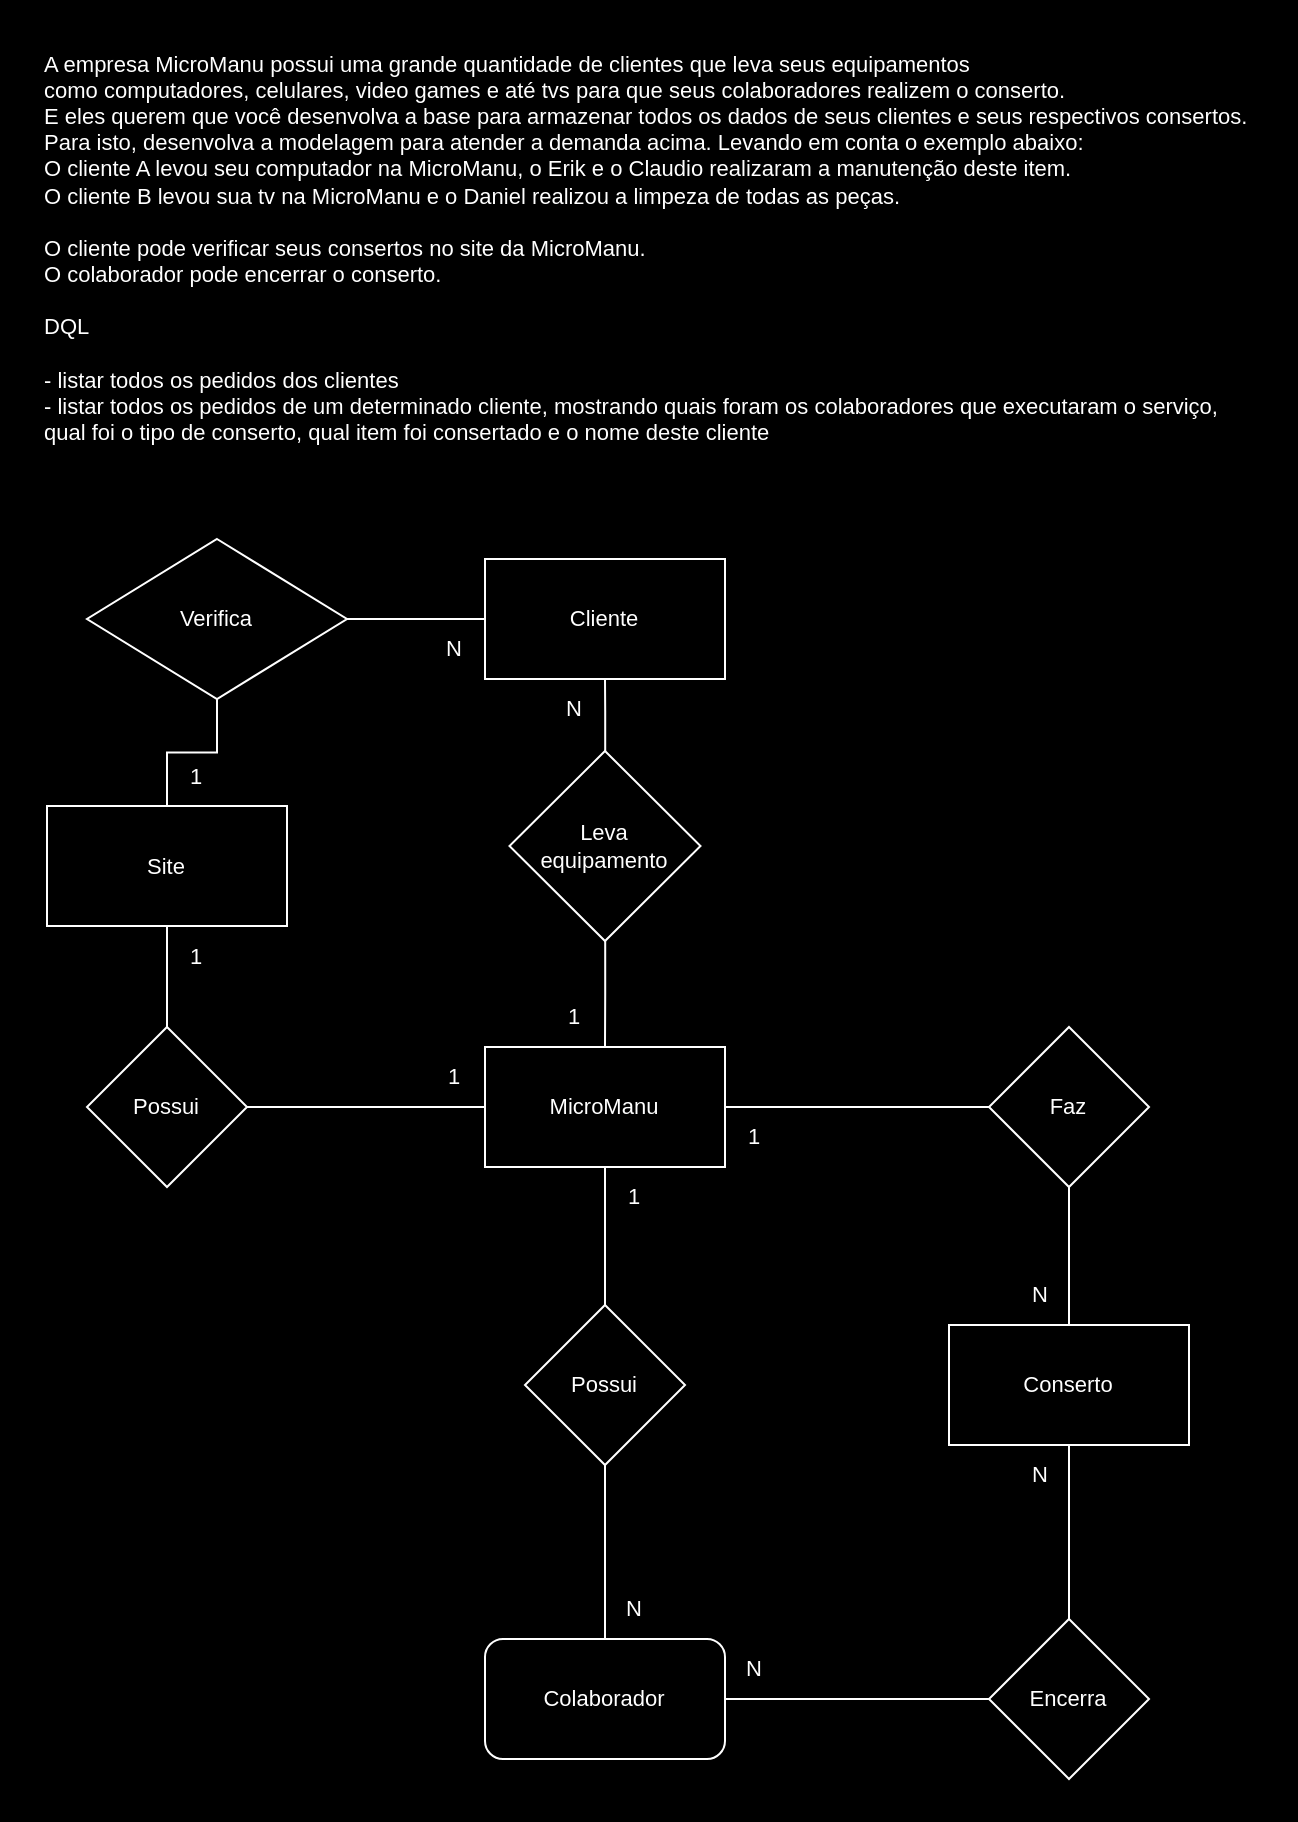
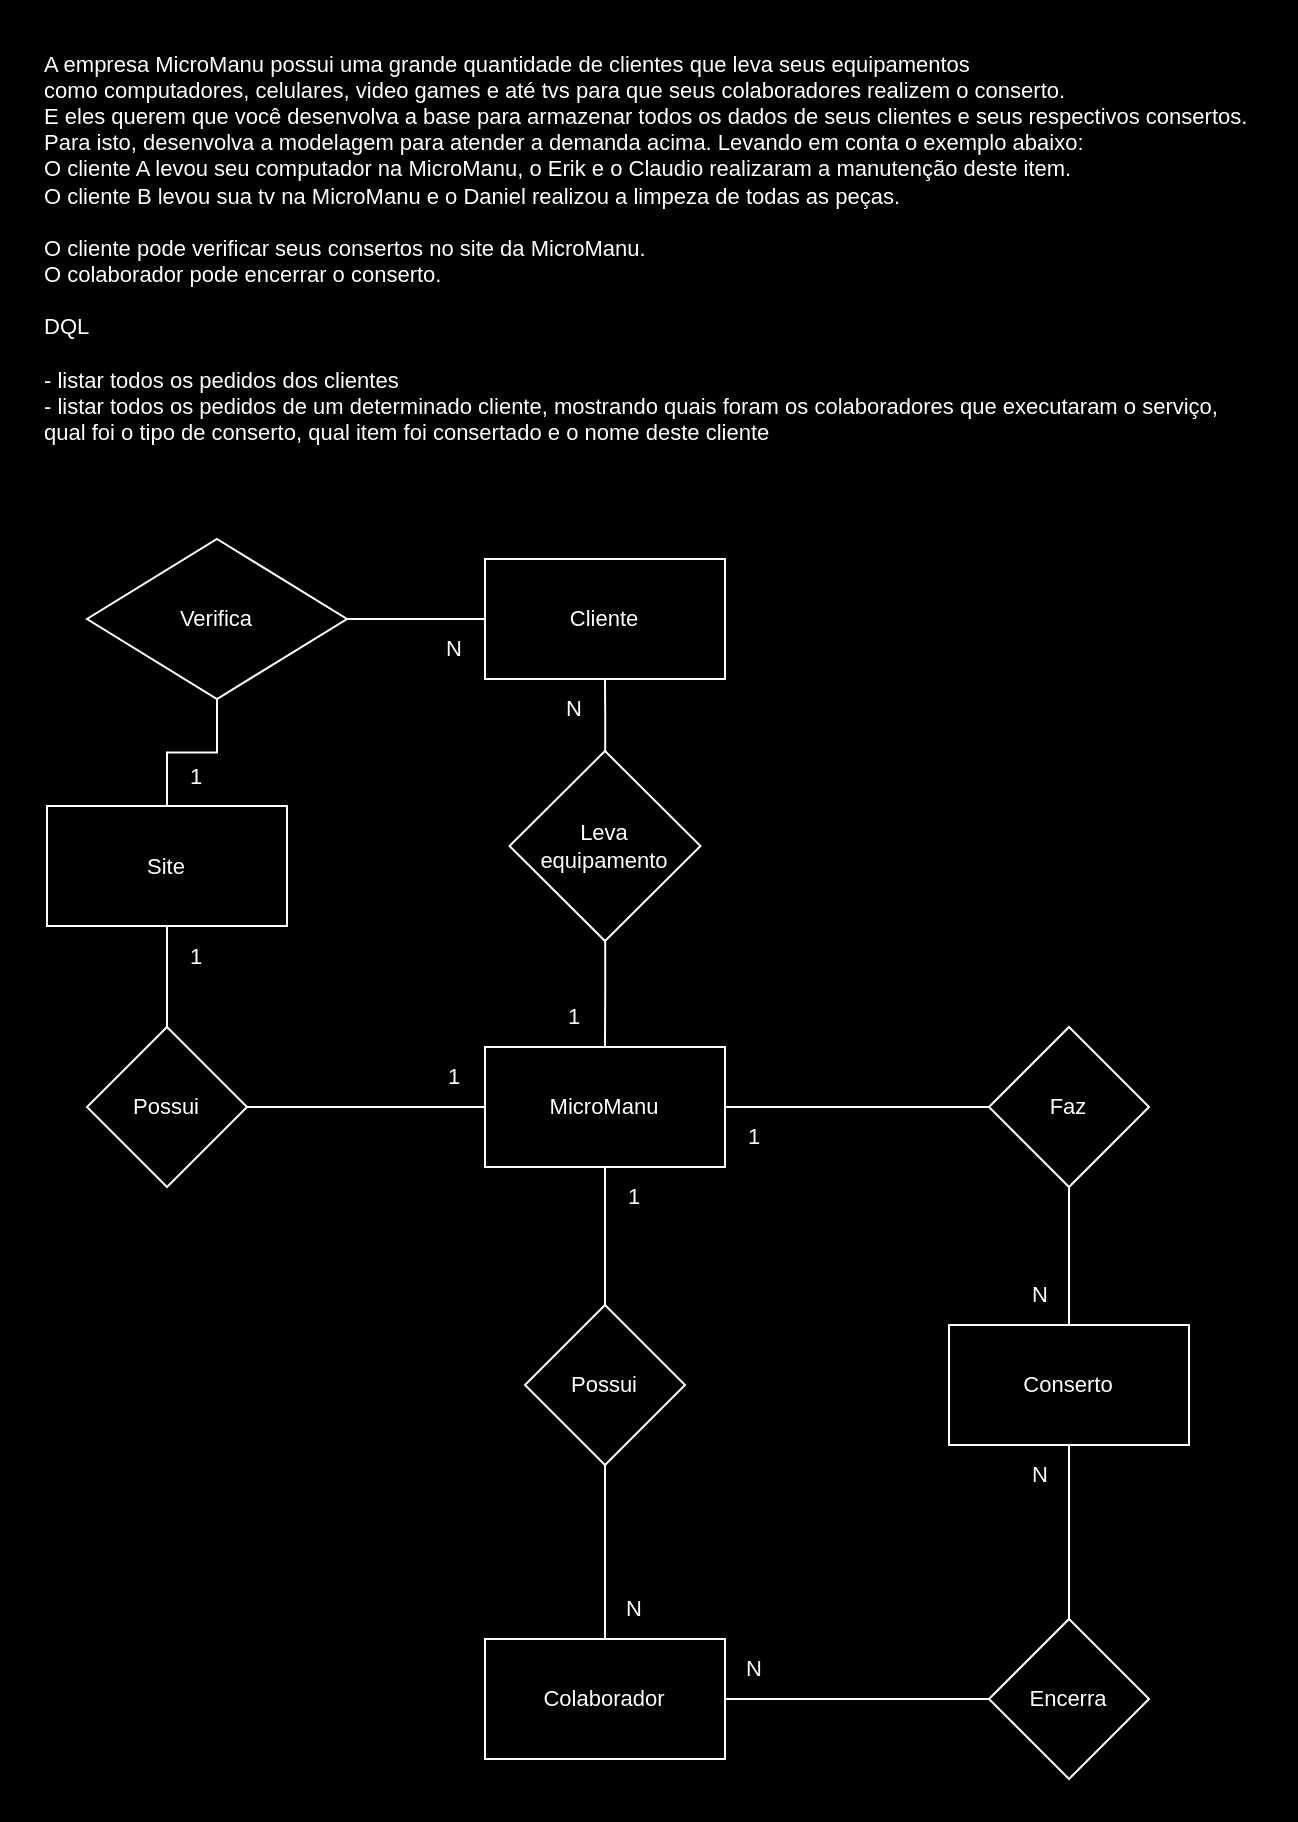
(605, 1699) -> (605, 1699)
